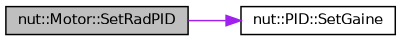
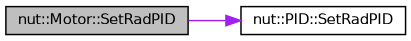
(318, 21) -> (323, 21)
